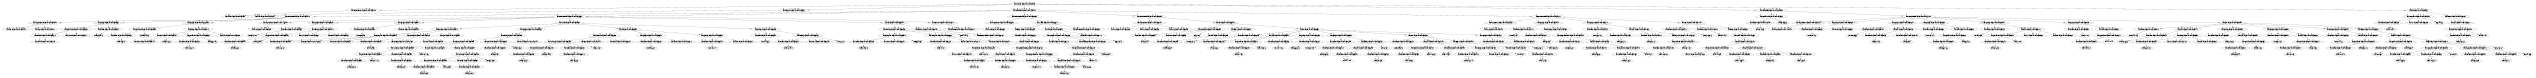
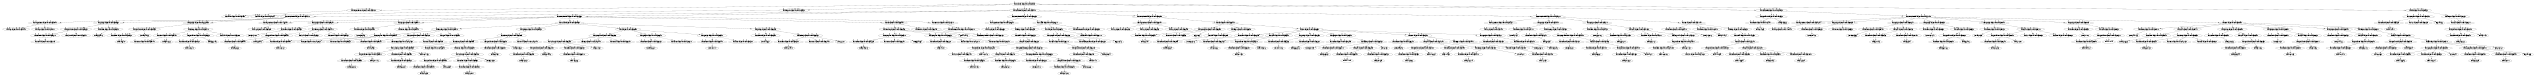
(2177, 42) -> (2177, 42)
(1499, 55) -> none
